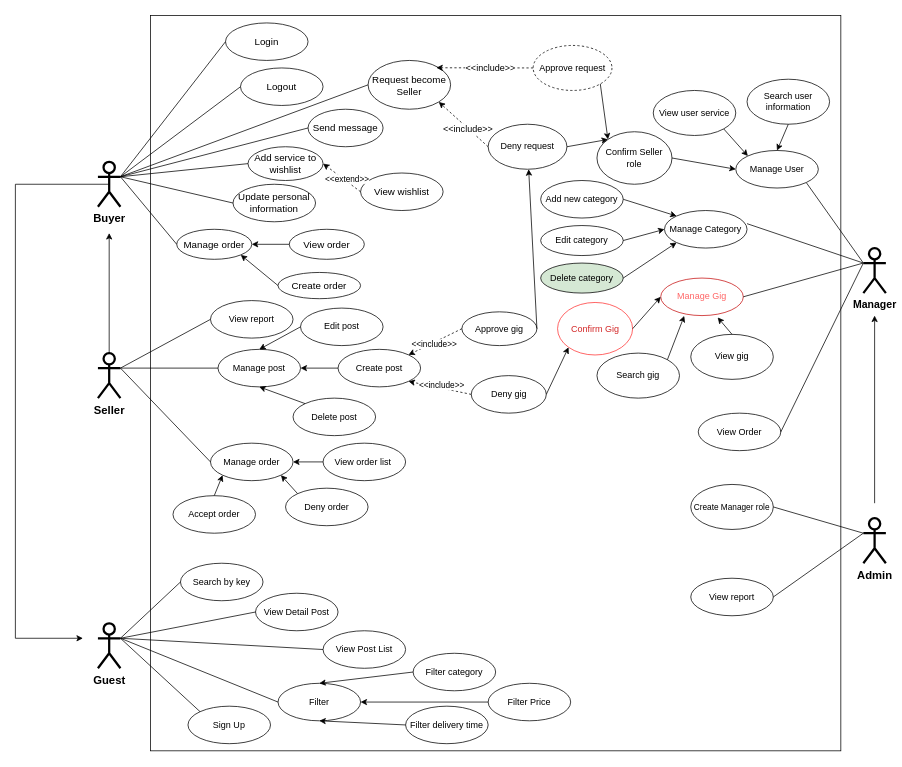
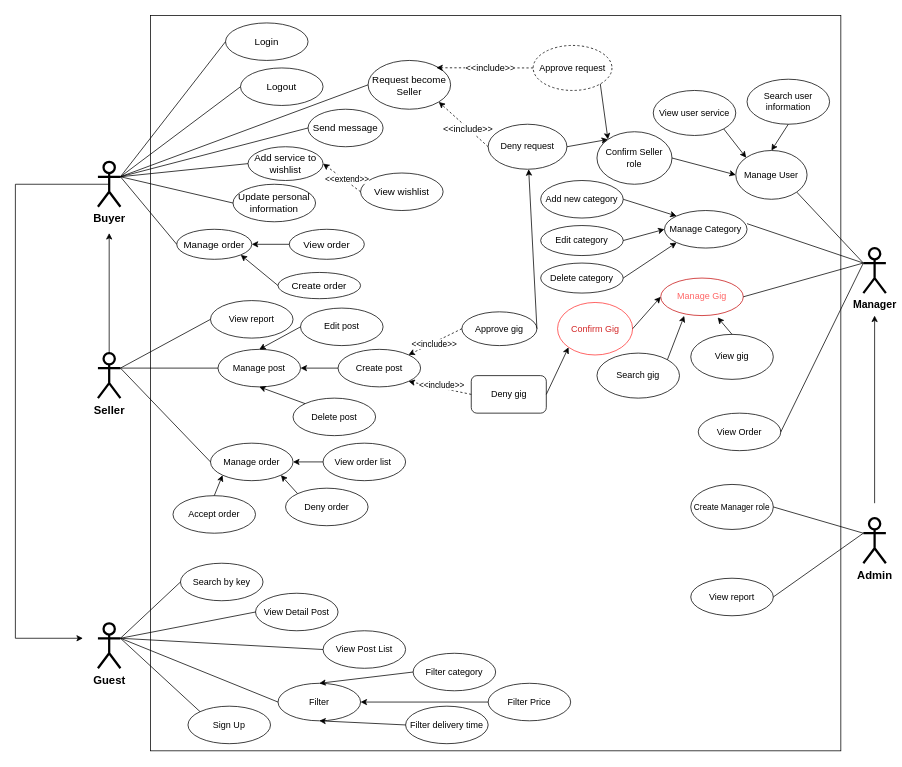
(777, 169) -> (771, 175)
(582, 278) -> (582, 278)
(509, 394) -> (509, 394)
